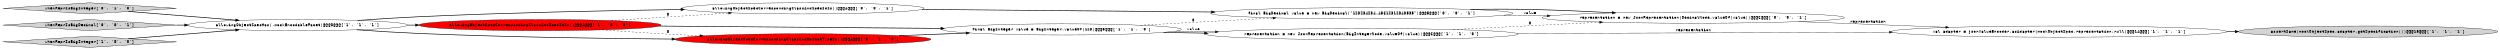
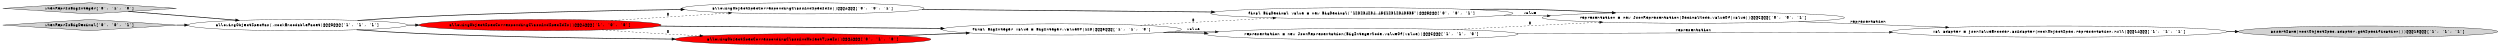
(90, 42) -> none
